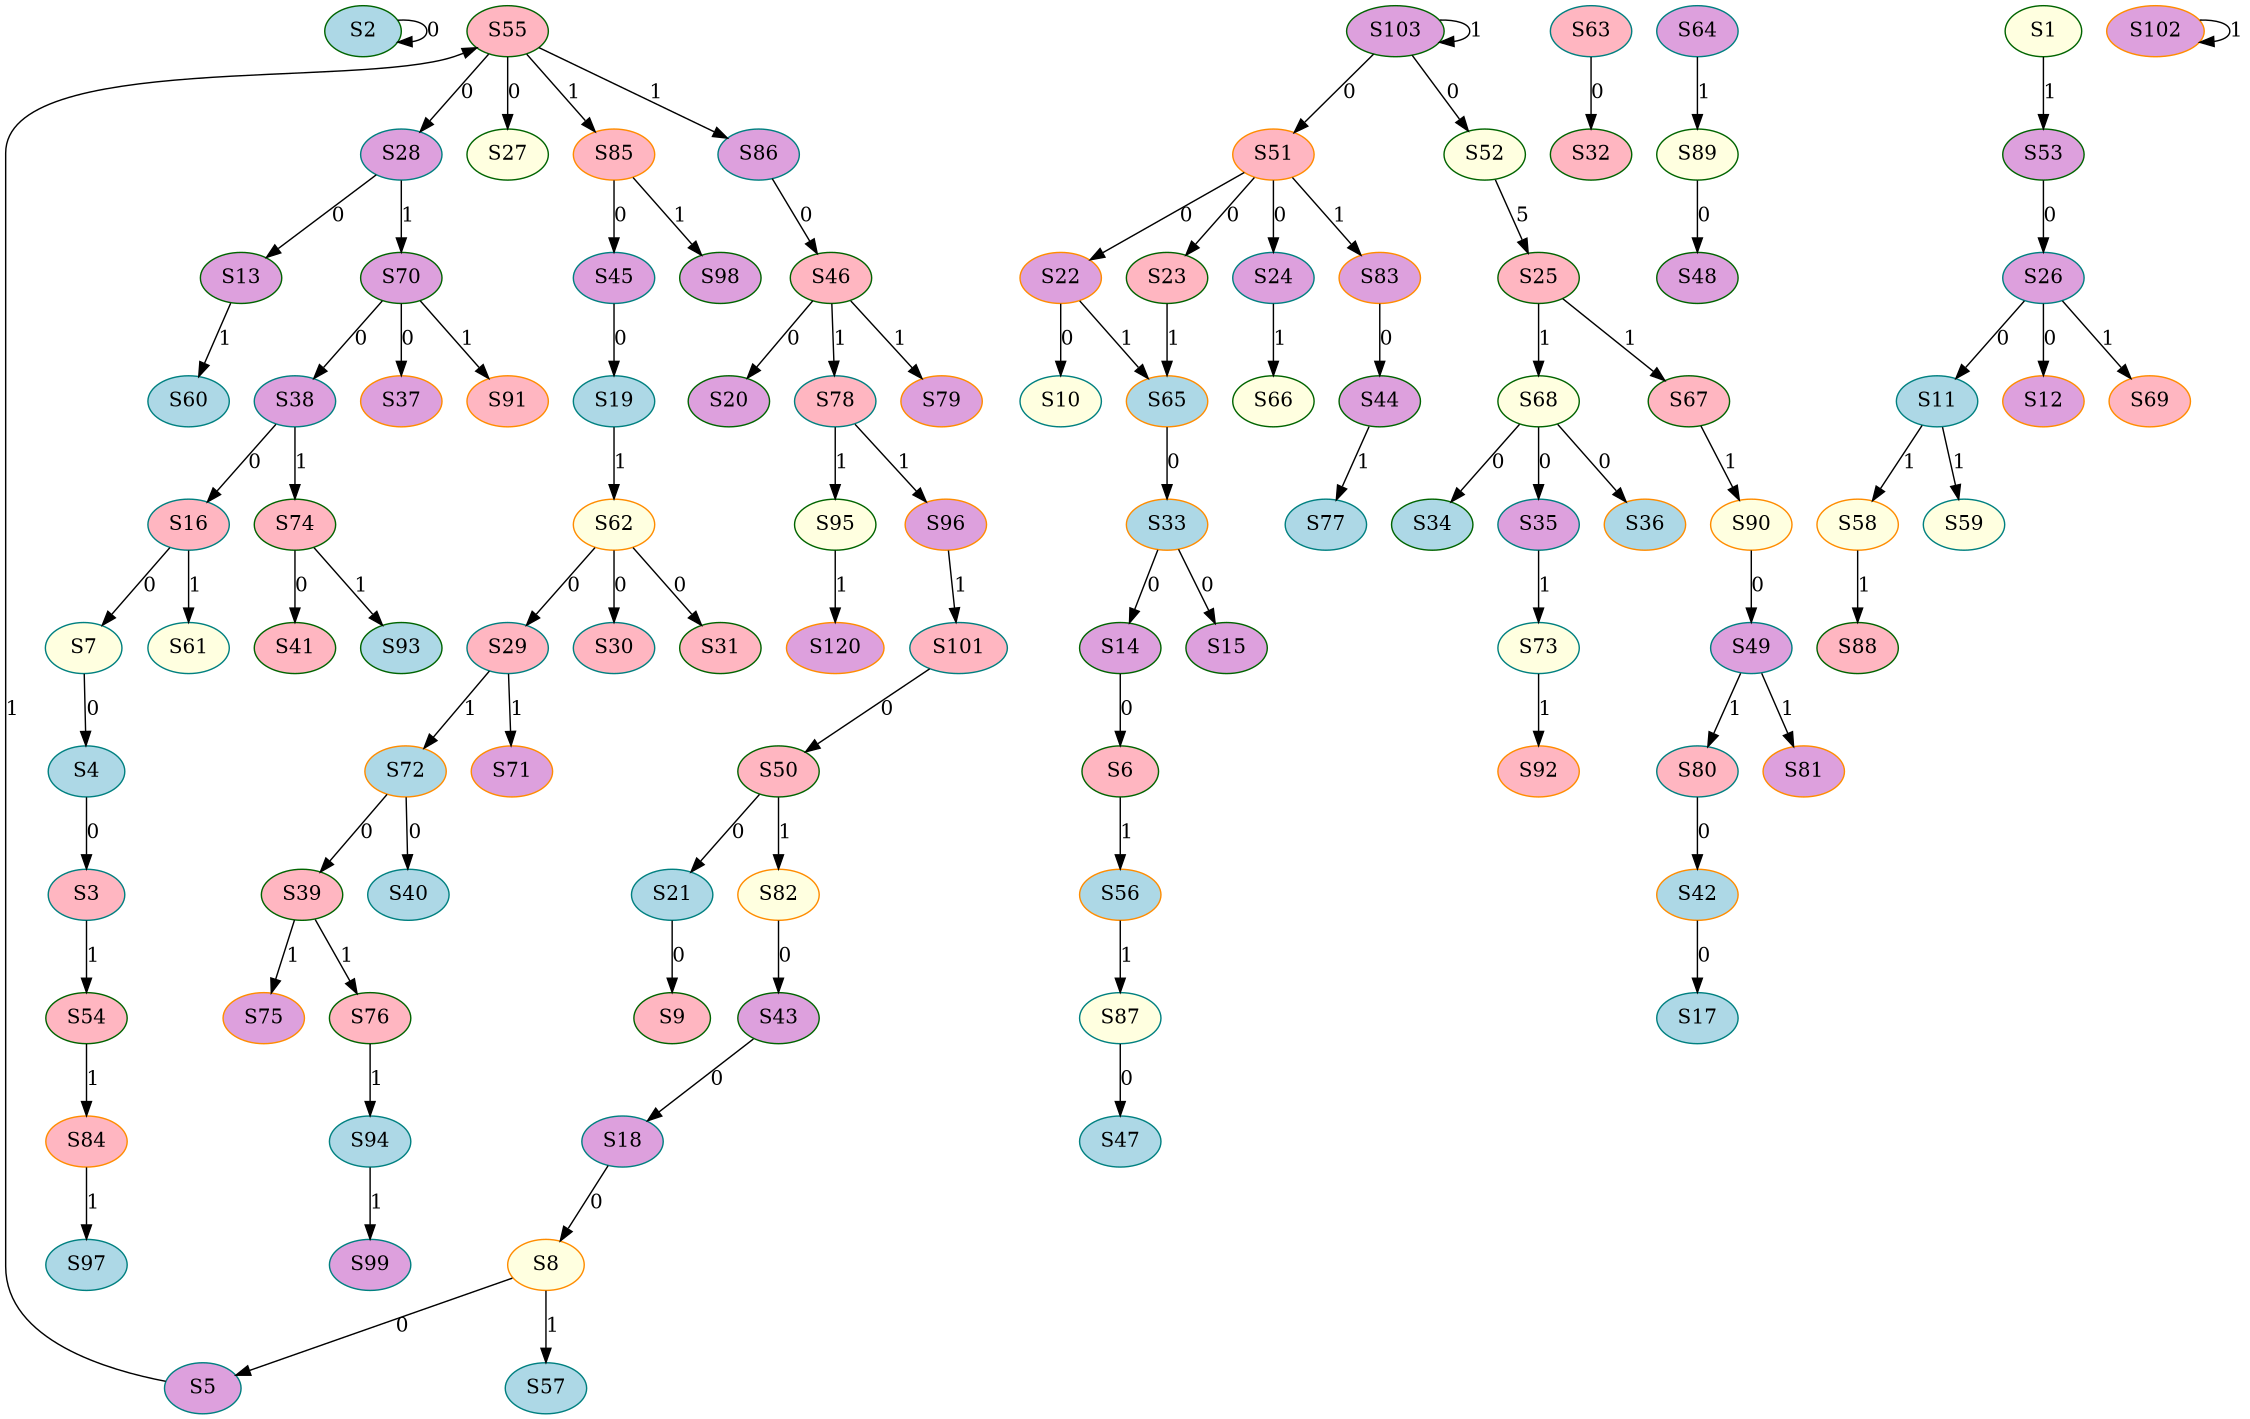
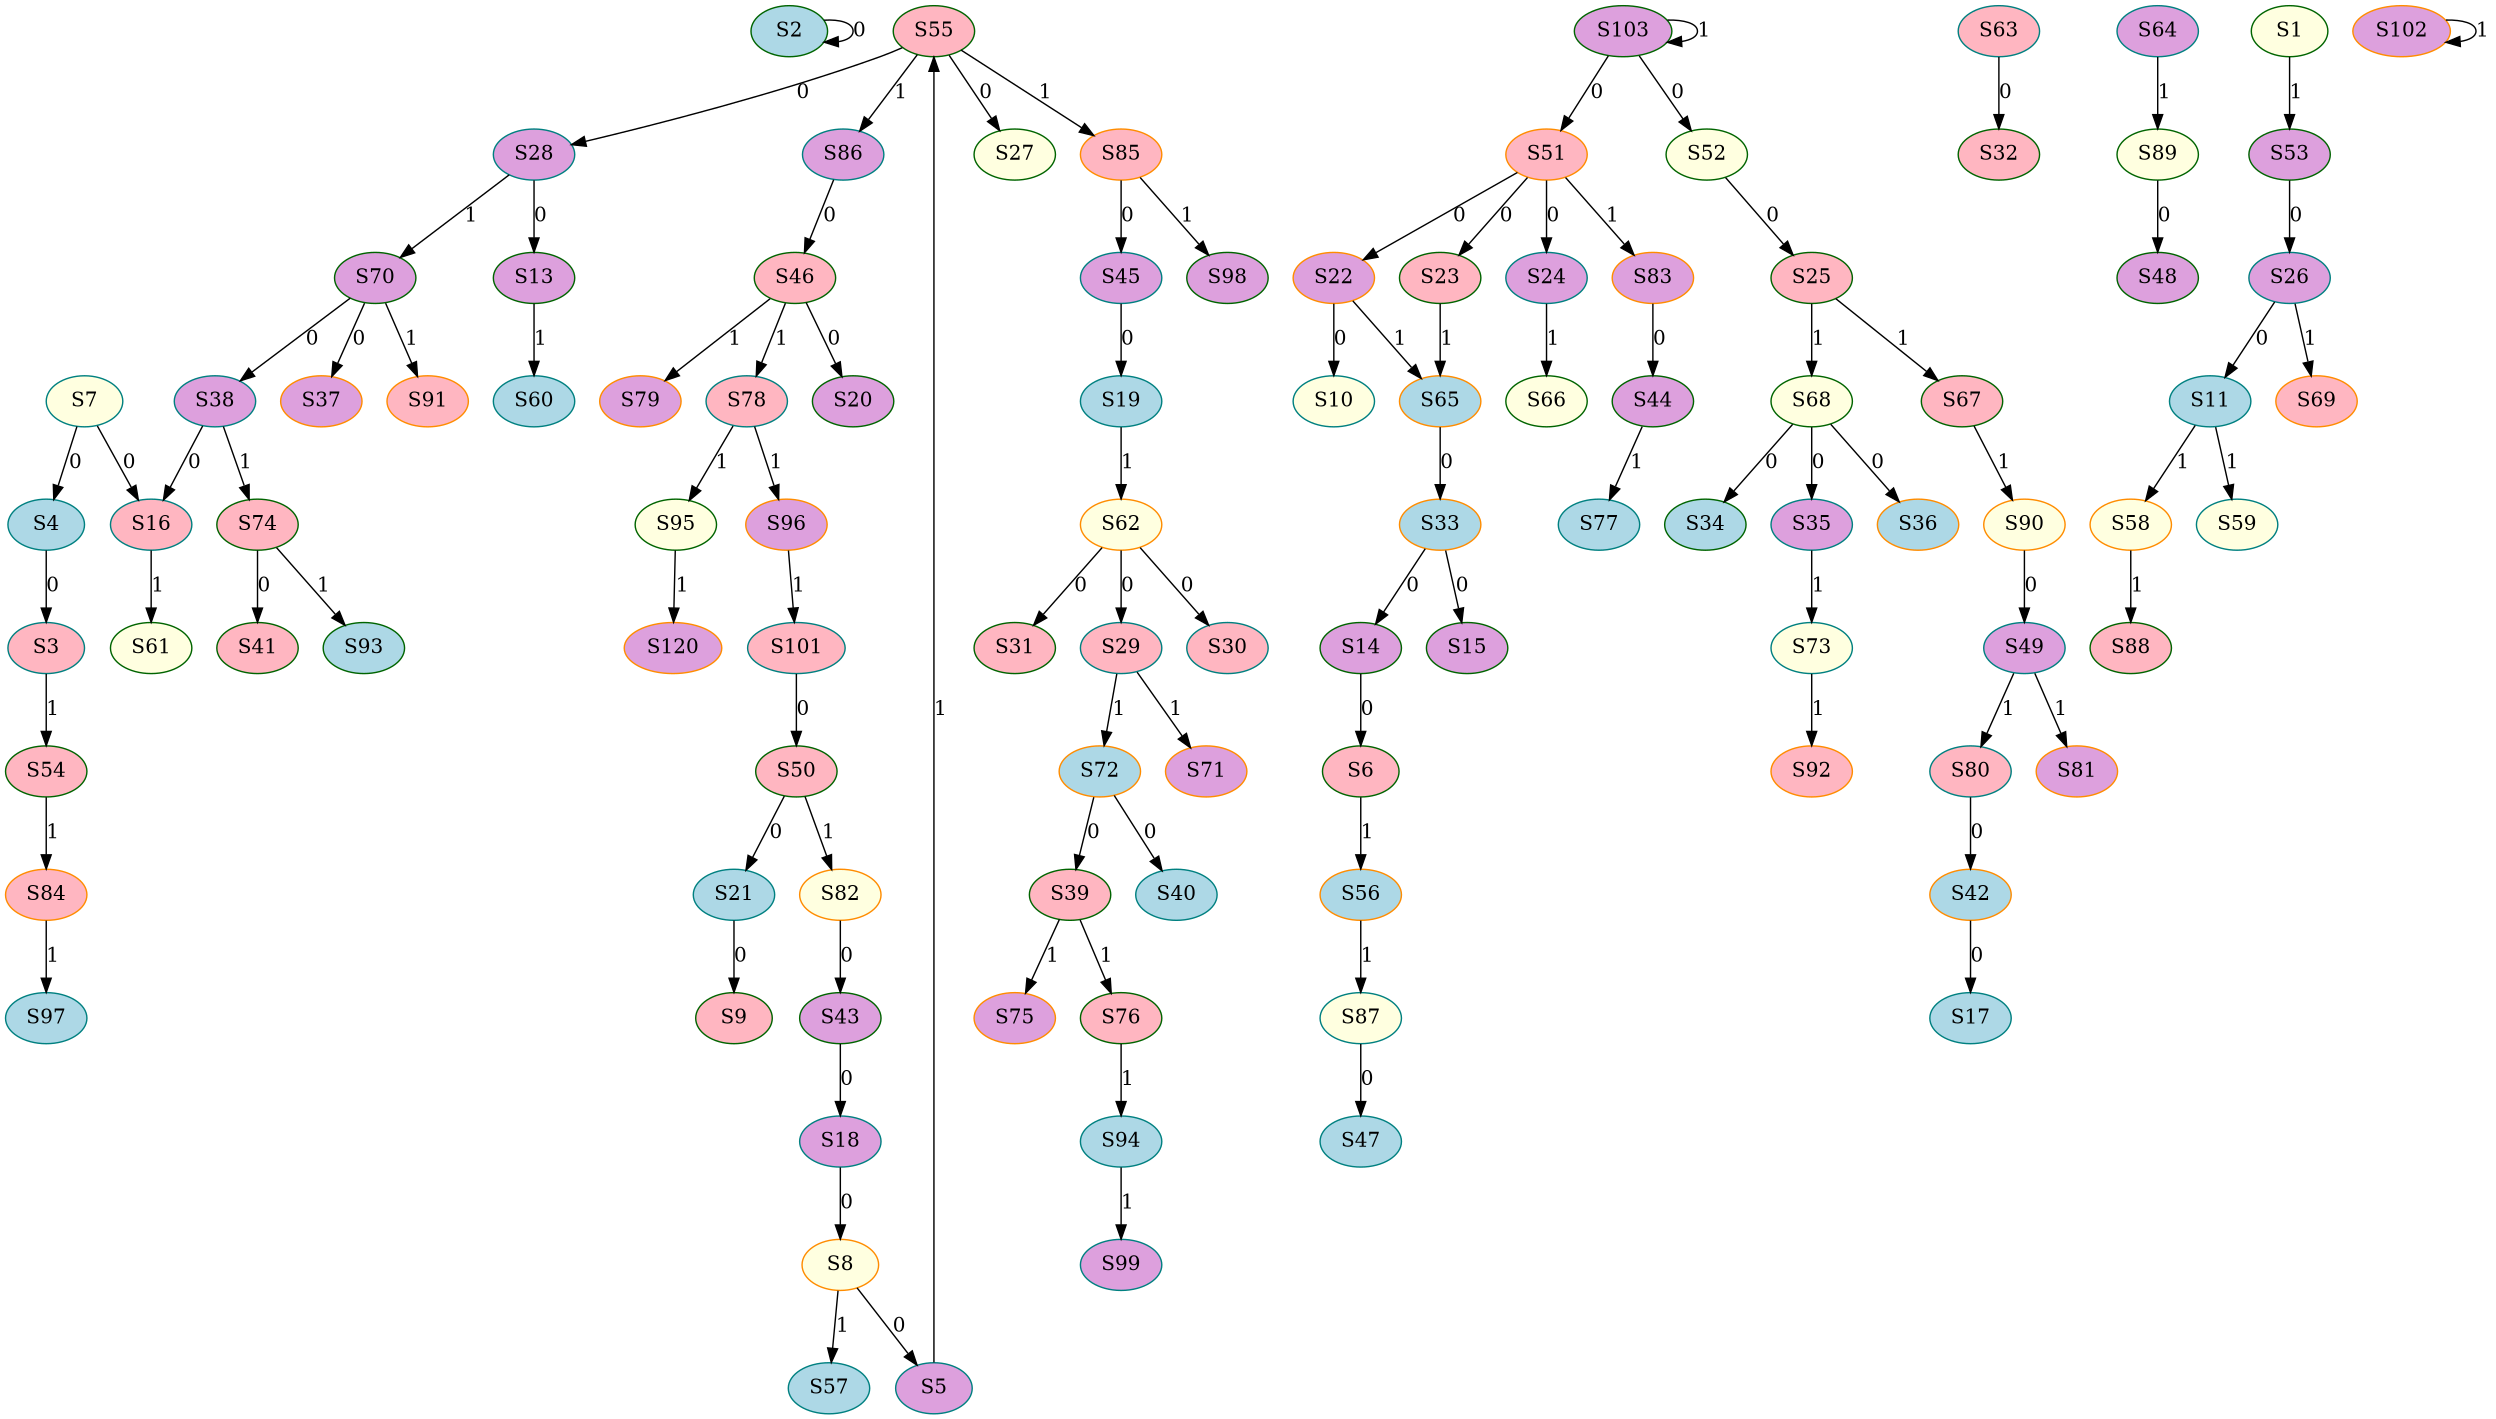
(1523, 216) -> (1773, 216)
(2043, 401) -> none
(141, 581) -> (114, 457)
(189, 648) -> (151, 648)
